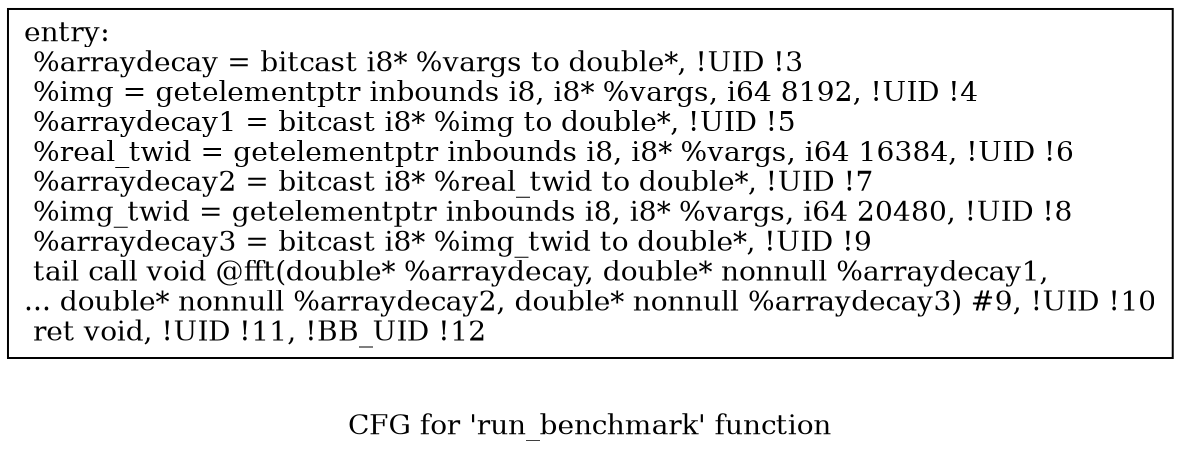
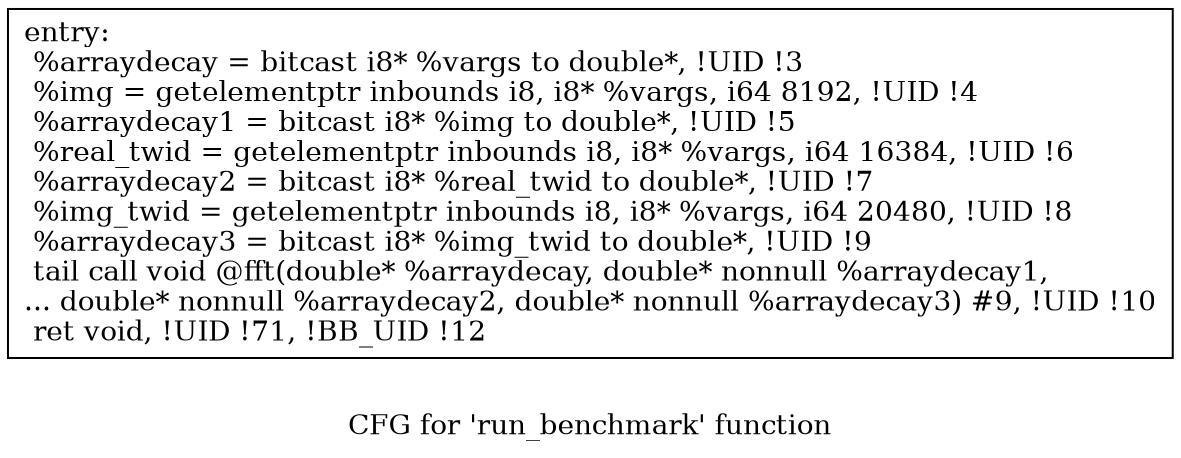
(255, 332) -> (255, 332)
